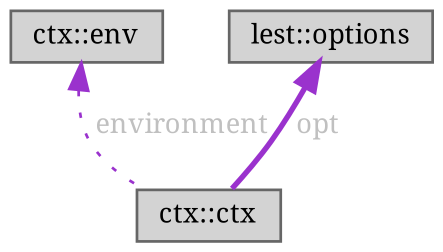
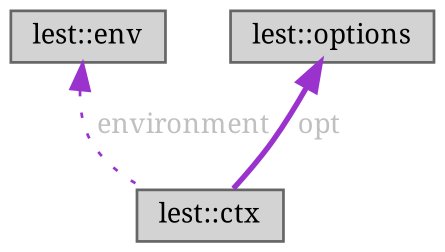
(87, 37) -> (88, 37)
(209, 216) -> (210, 216)
